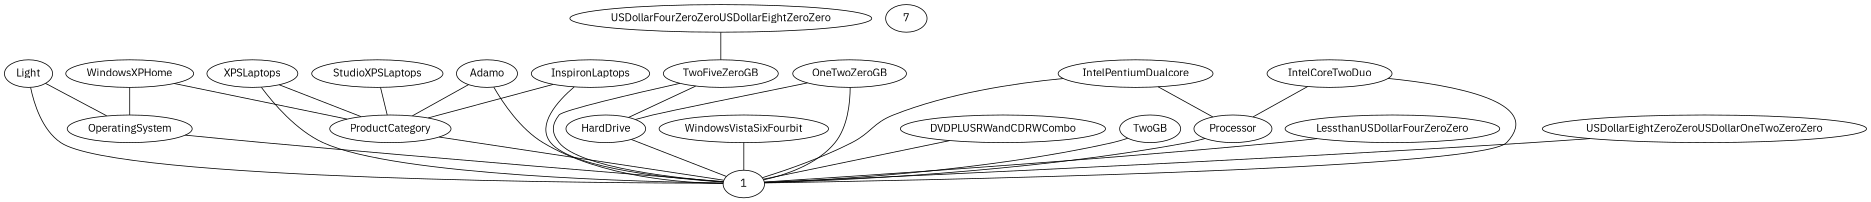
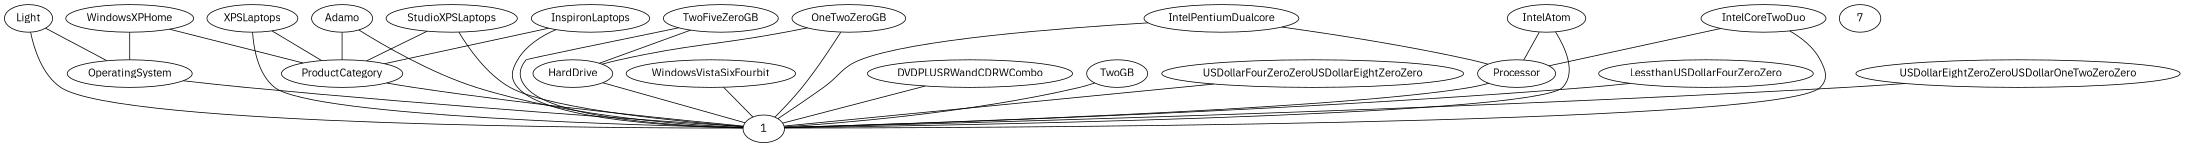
none -> (1547, 18)
(721, 46) -> (1042, 101)
none -> (512, 88)
